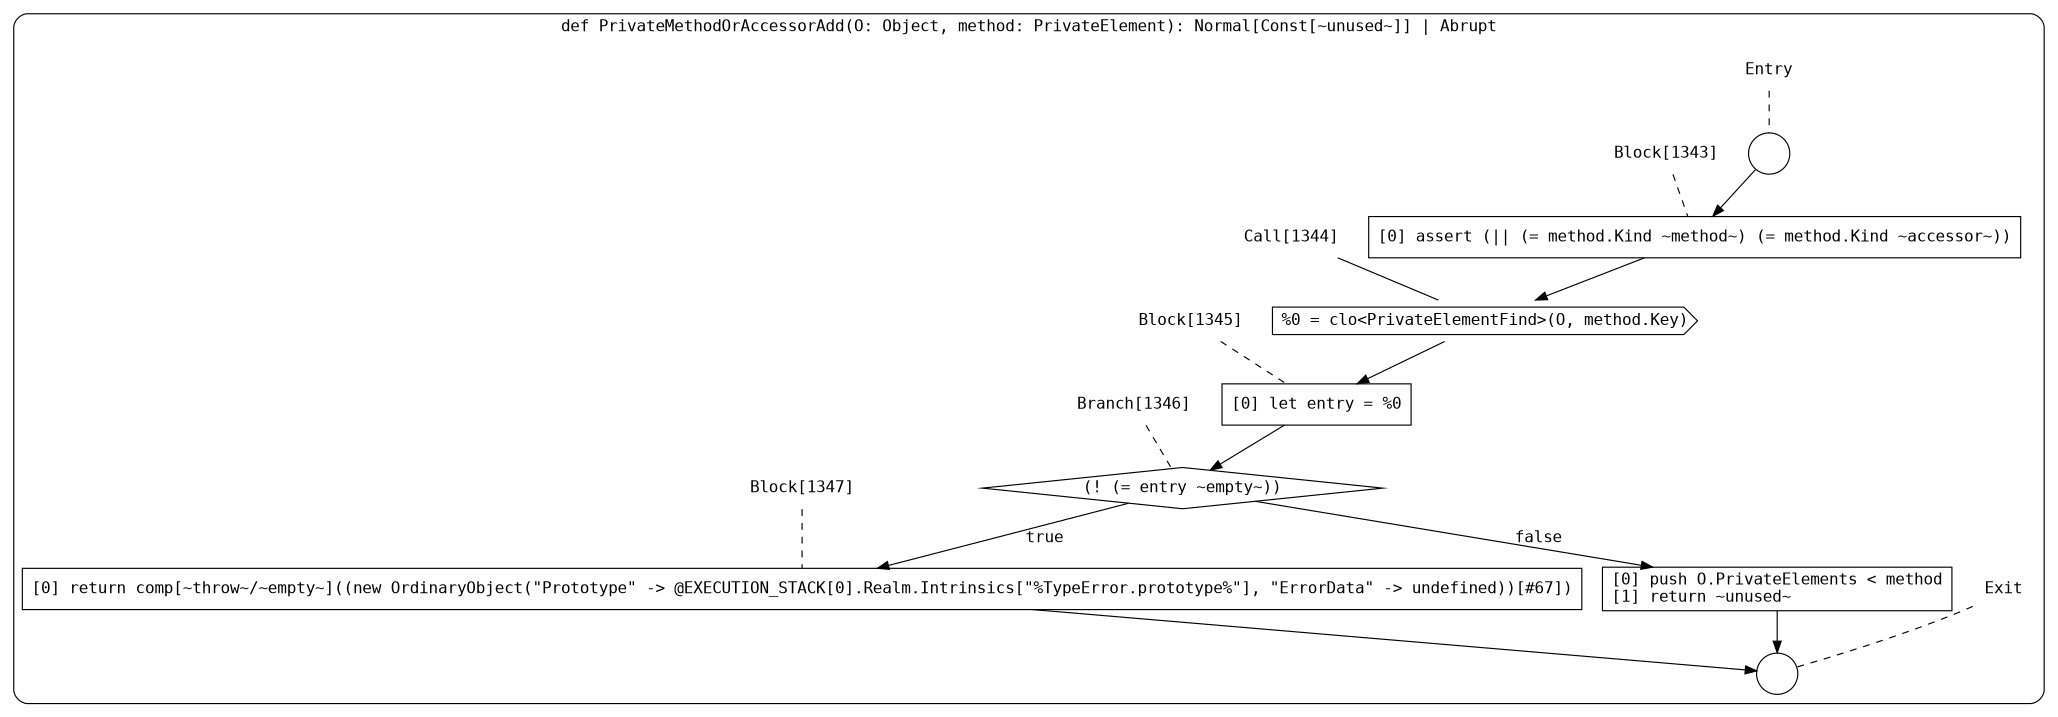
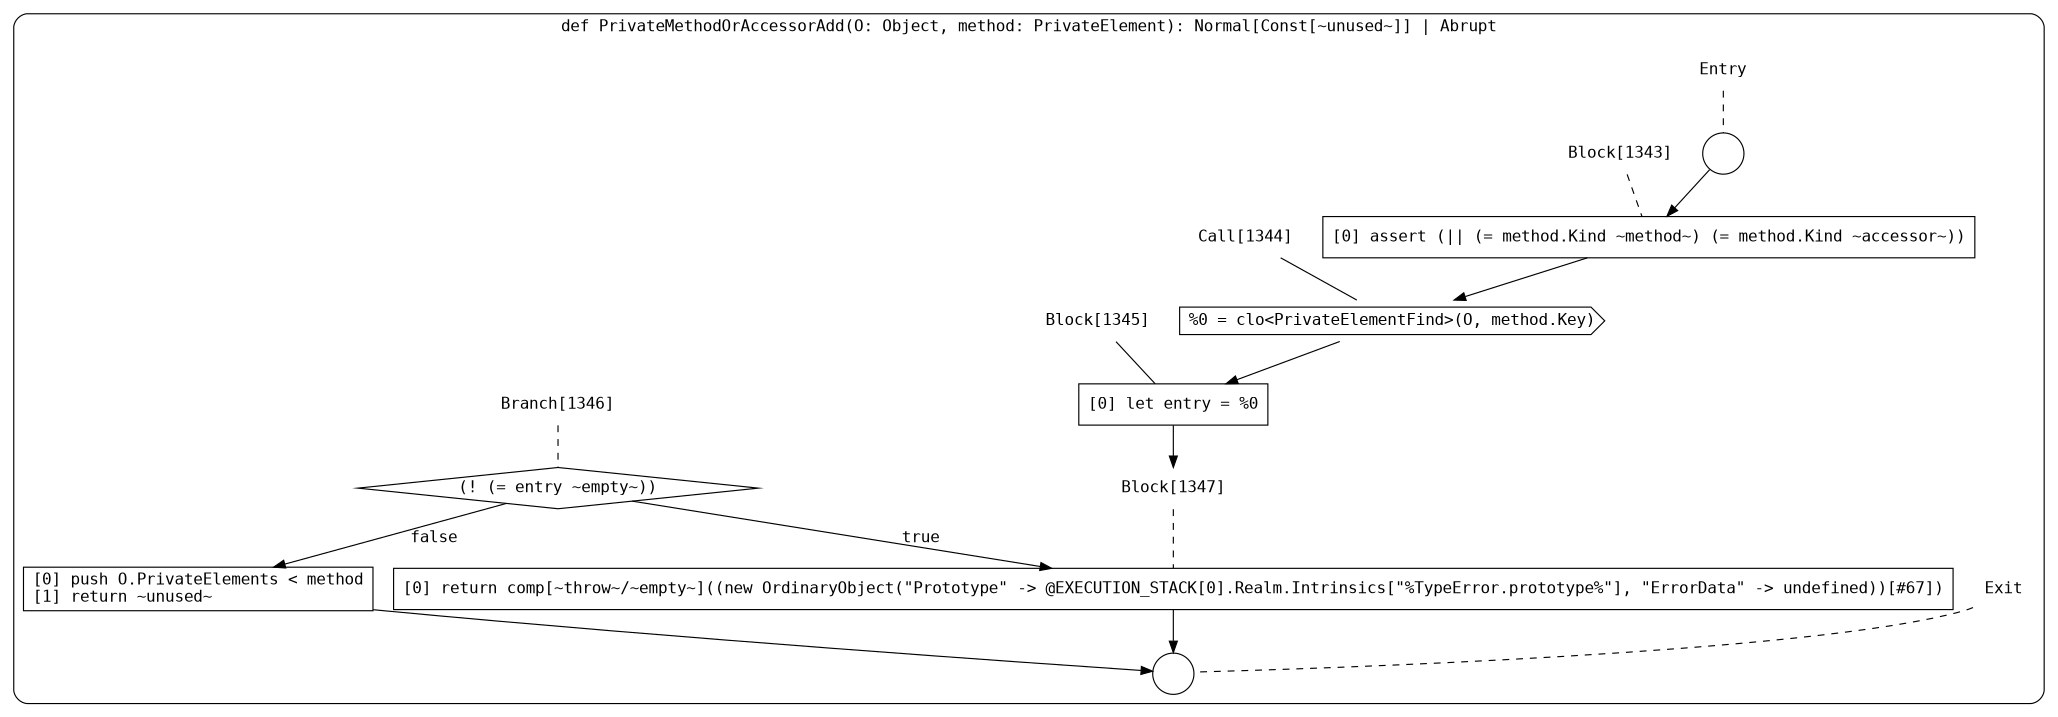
(1253, 363) -> (1136, 363)
(1252, 445) -> (1173, 441)
